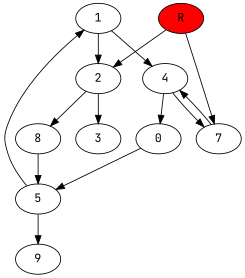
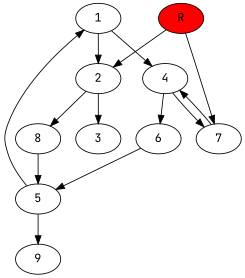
(159, 139) -> (159, 139)
